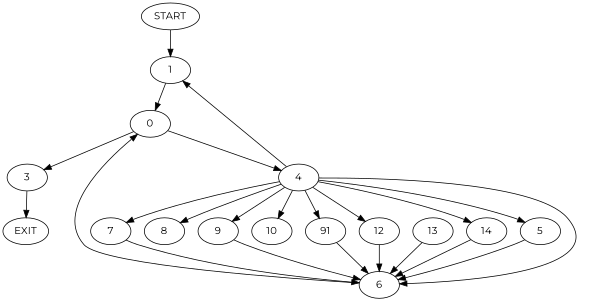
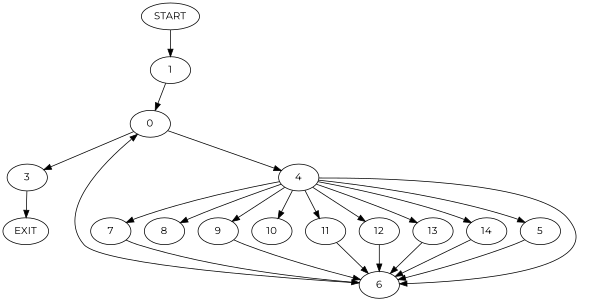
(238, 126) -> (364, 201)
(326, 231) -> (326, 231)
